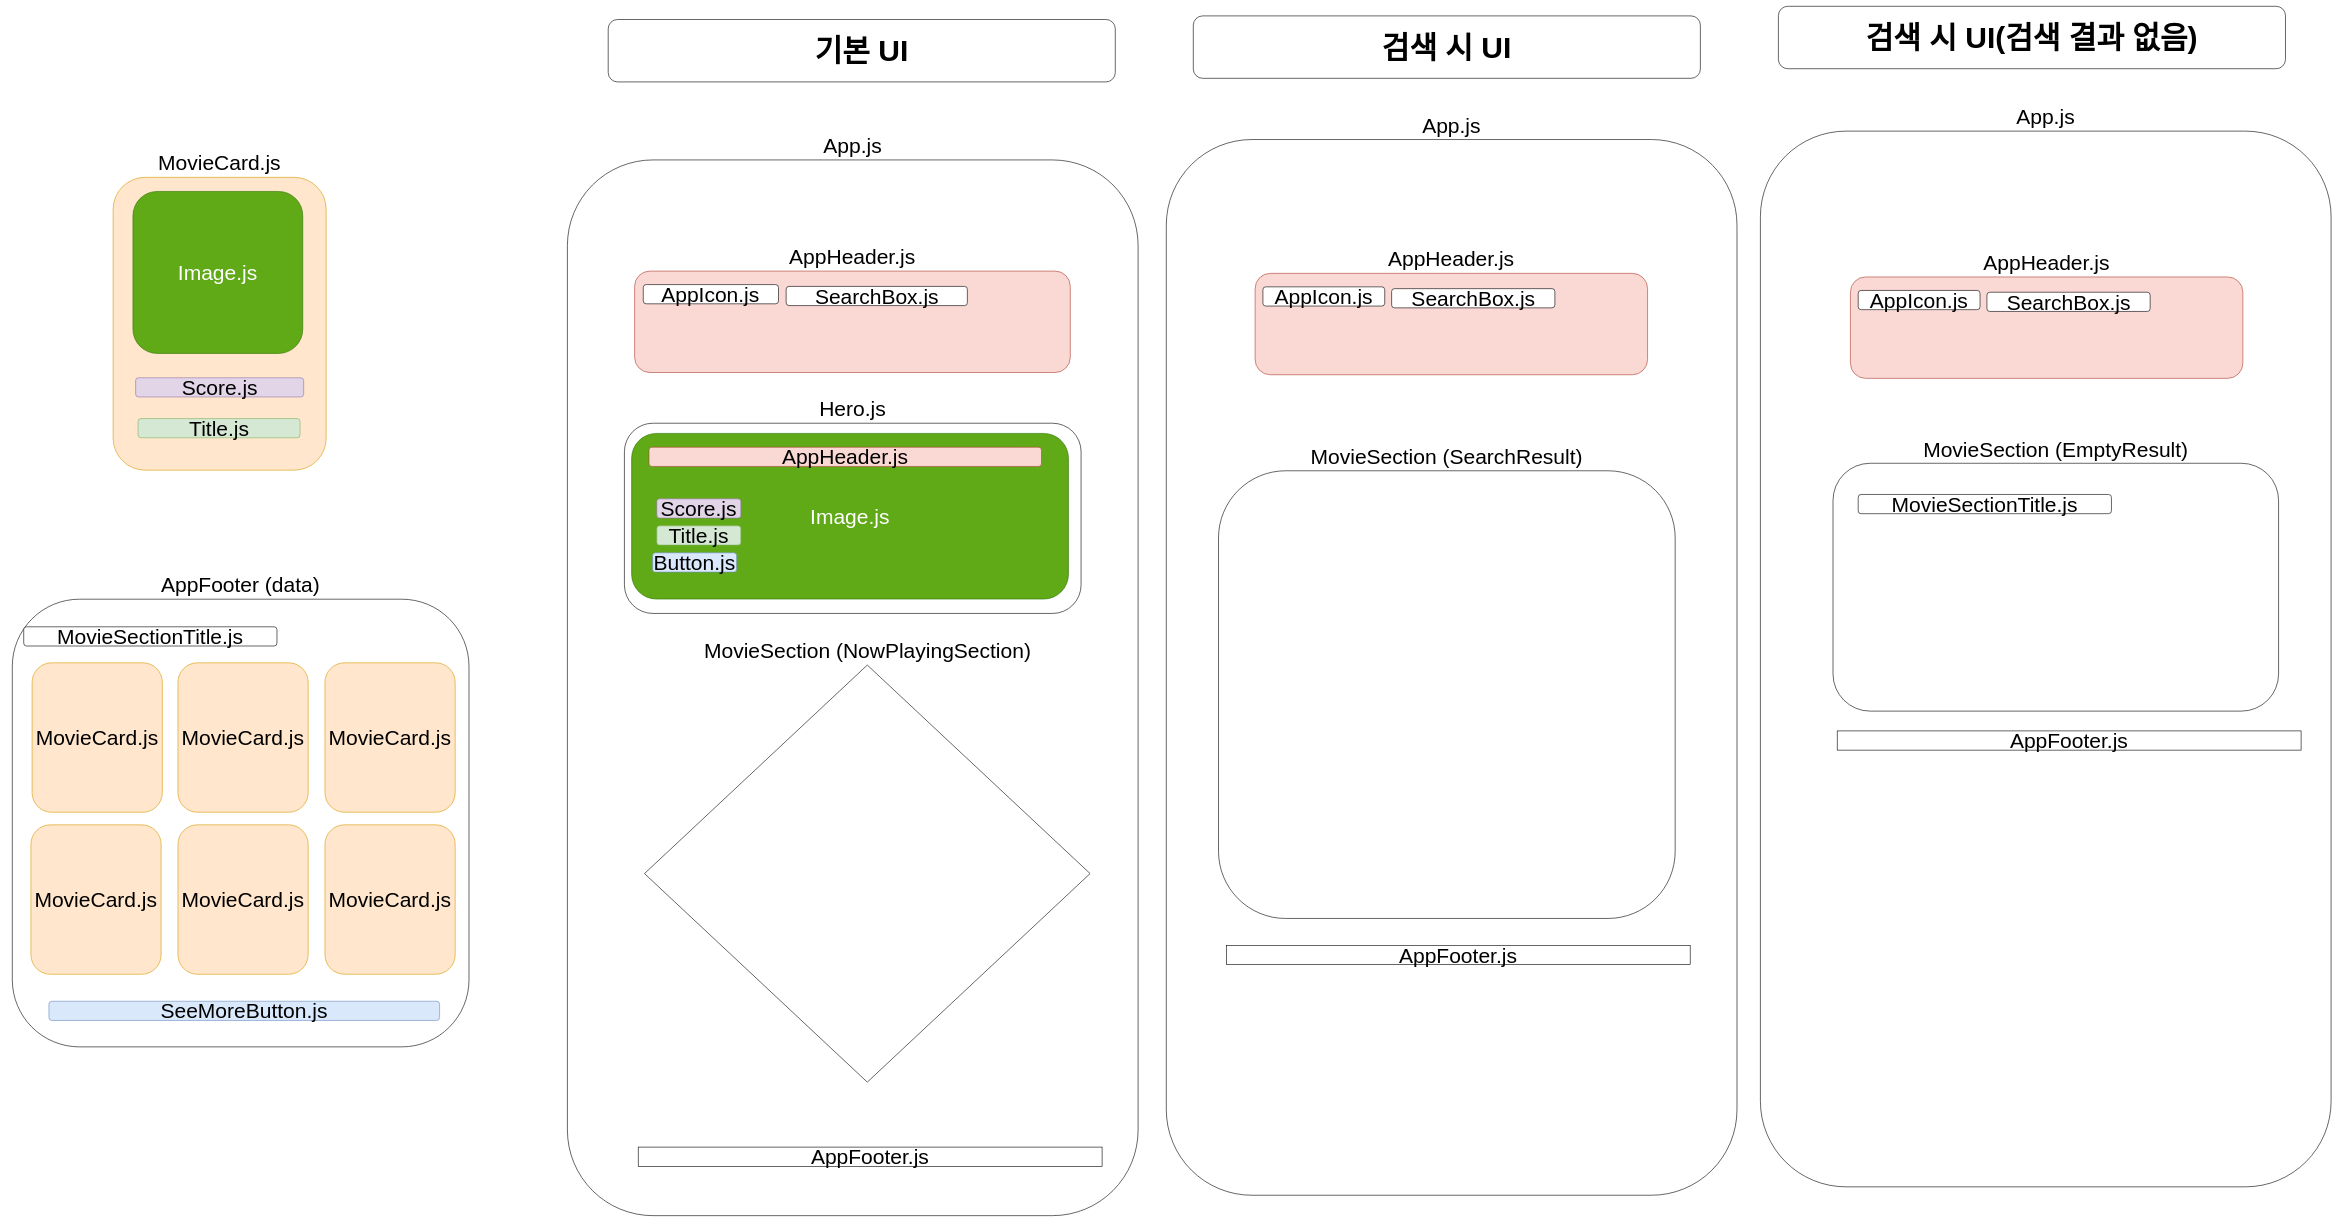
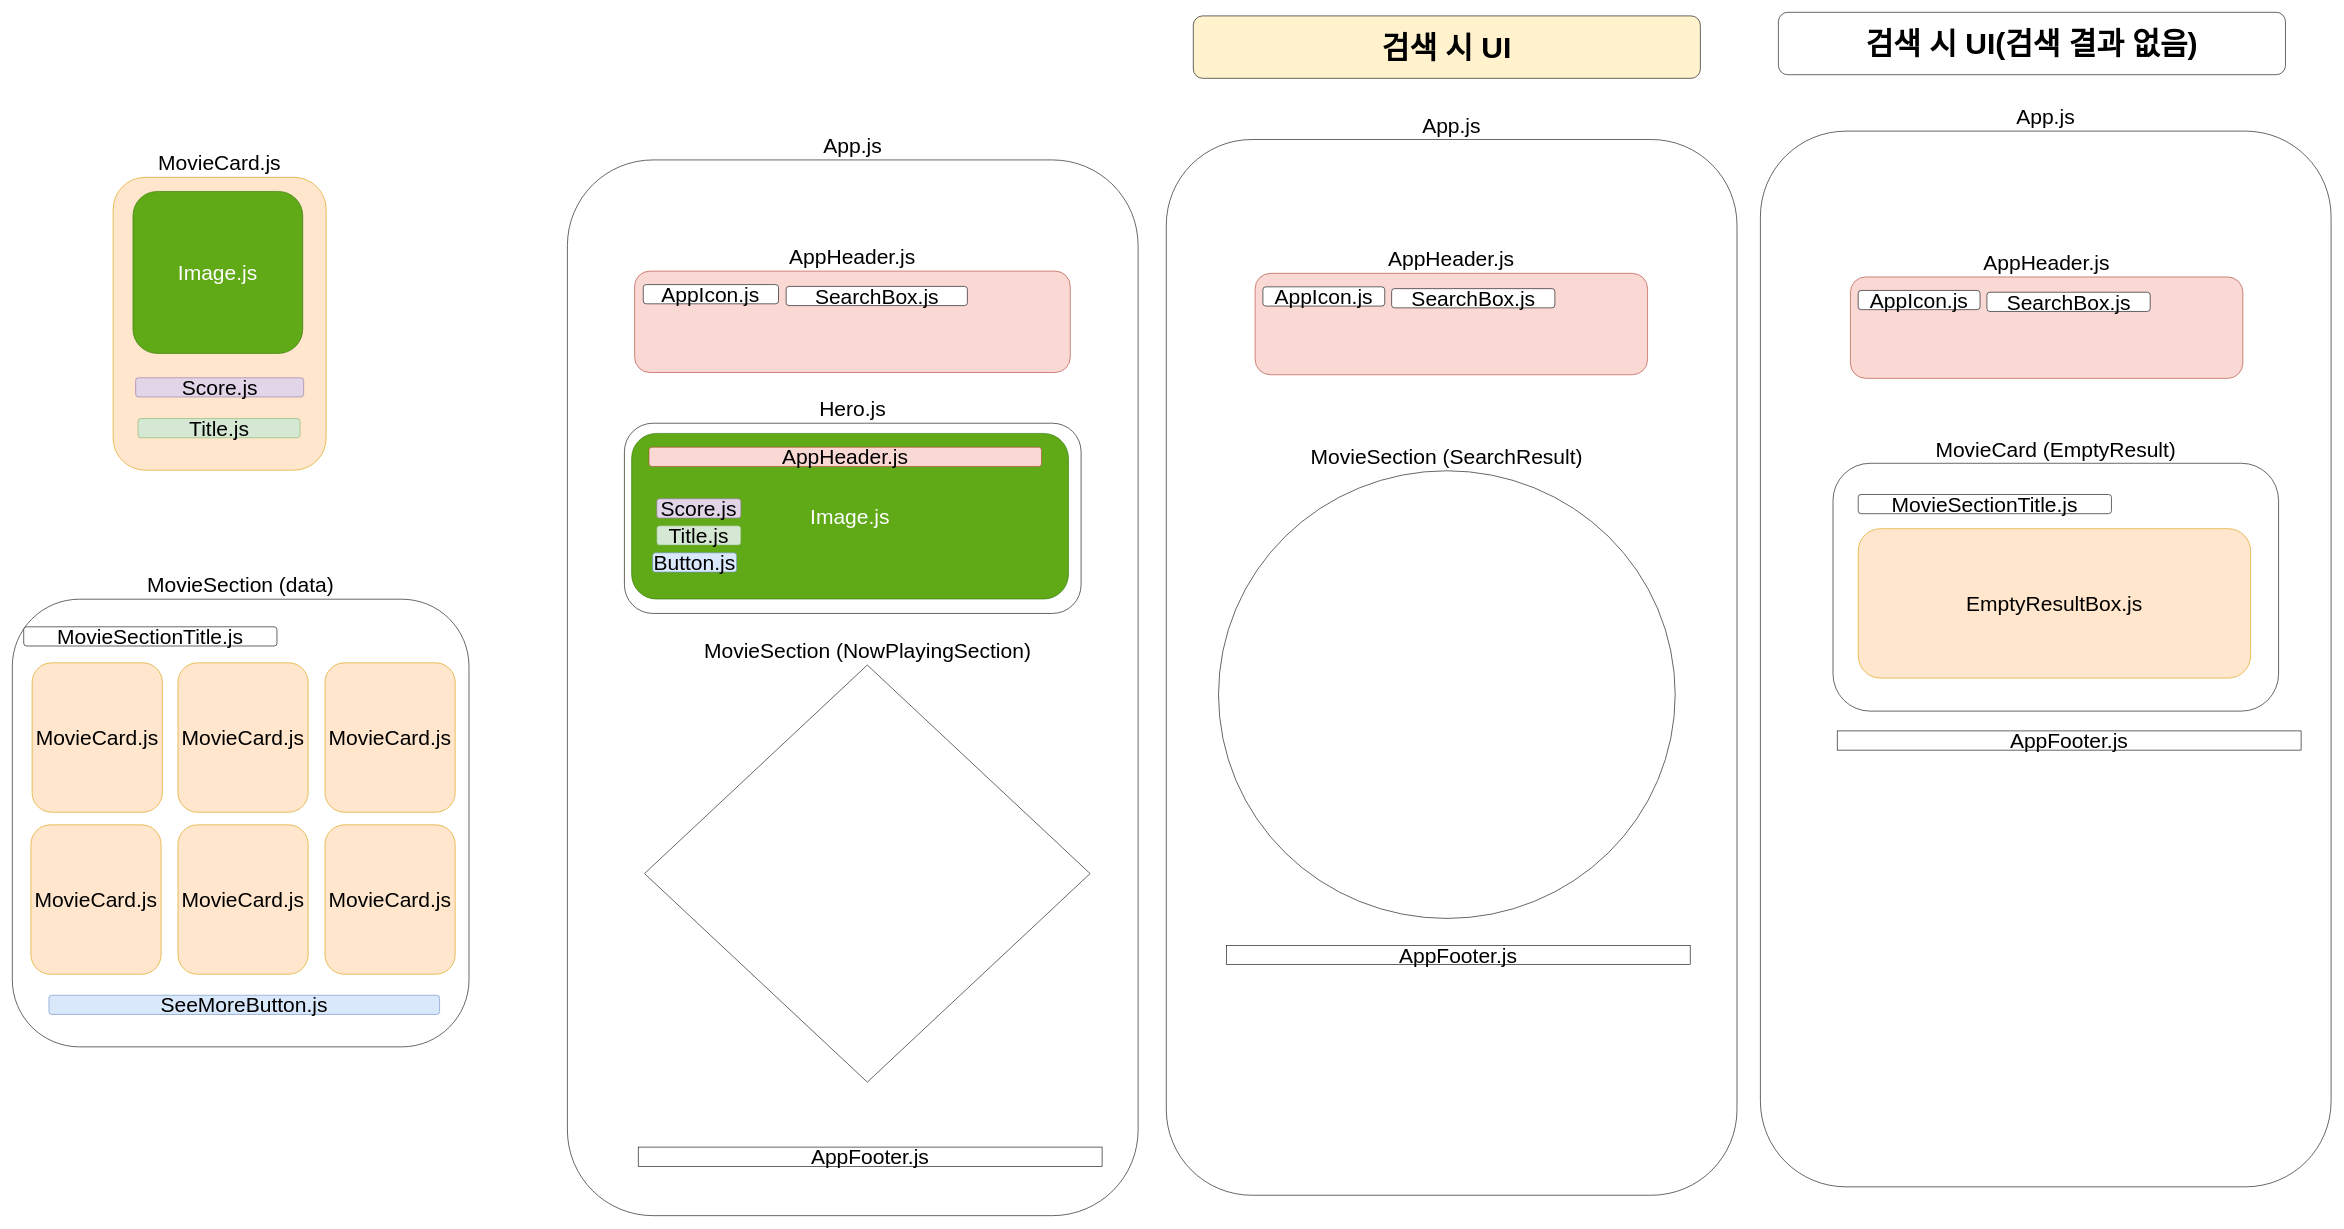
(2032, 38) -> (2032, 44)
(1447, 47) -> (1447, 47)
(862, 51) -> none
(2056, 449) -> (2056, 449)
(241, 585) -> (241, 585)
none -> (2054, 603)
(1447, 695) -> (1447, 695)
(244, 1011) -> (244, 1005)
